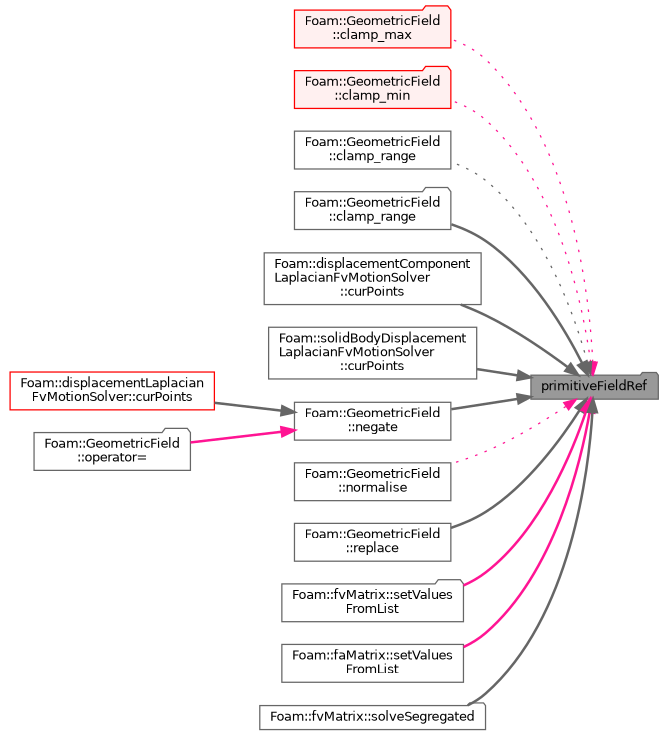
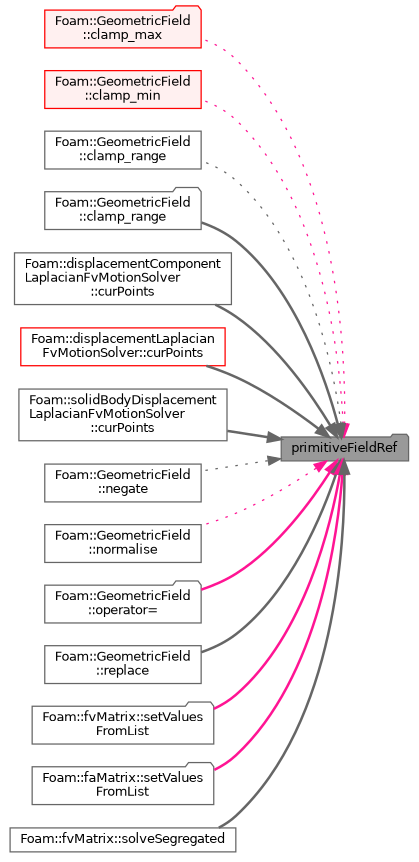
(373, 90) -> (123, 90)
(484, 404) -> (235, 466)
(248, 407) -> (265, 393)
(236, 437) -> (275, 542)
(373, 663) -> (123, 786)
(373, 718) -> (123, 840)
